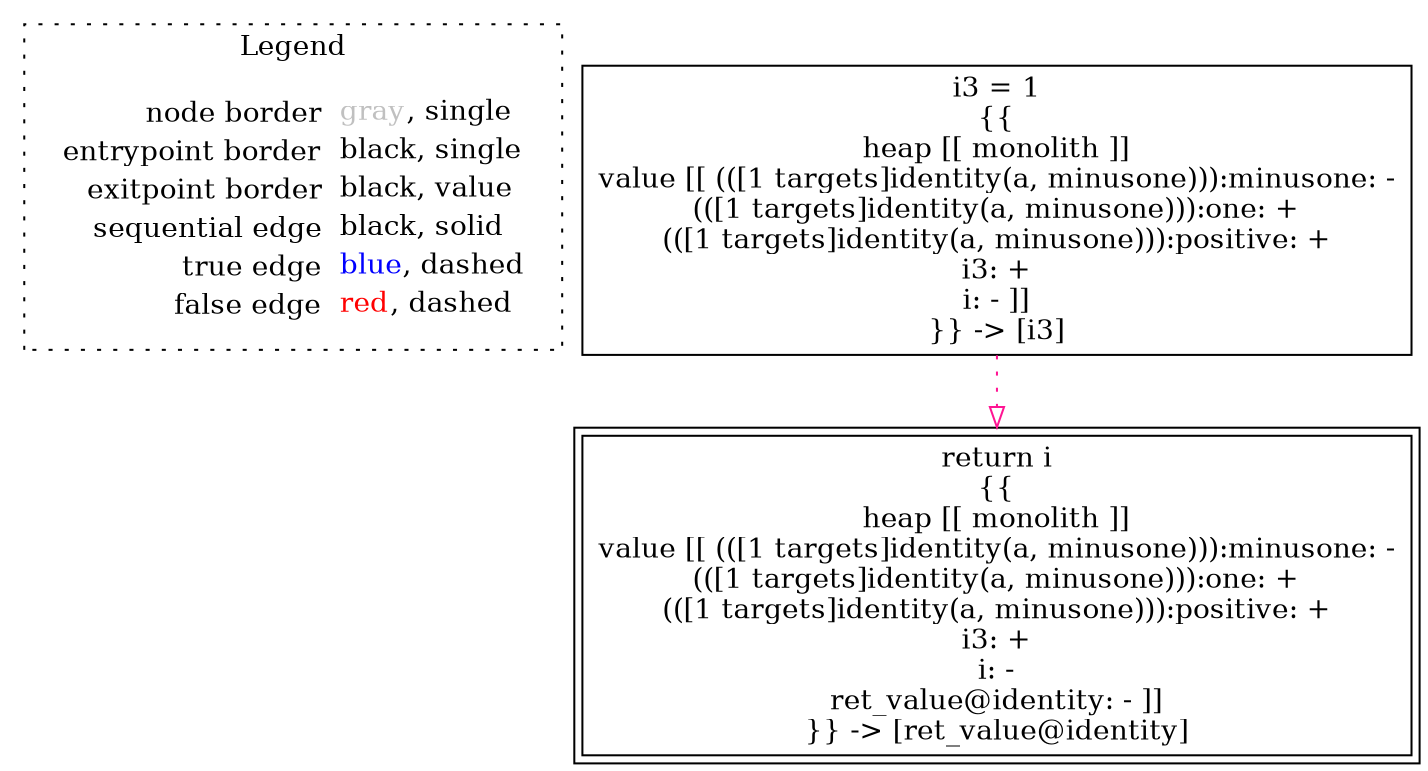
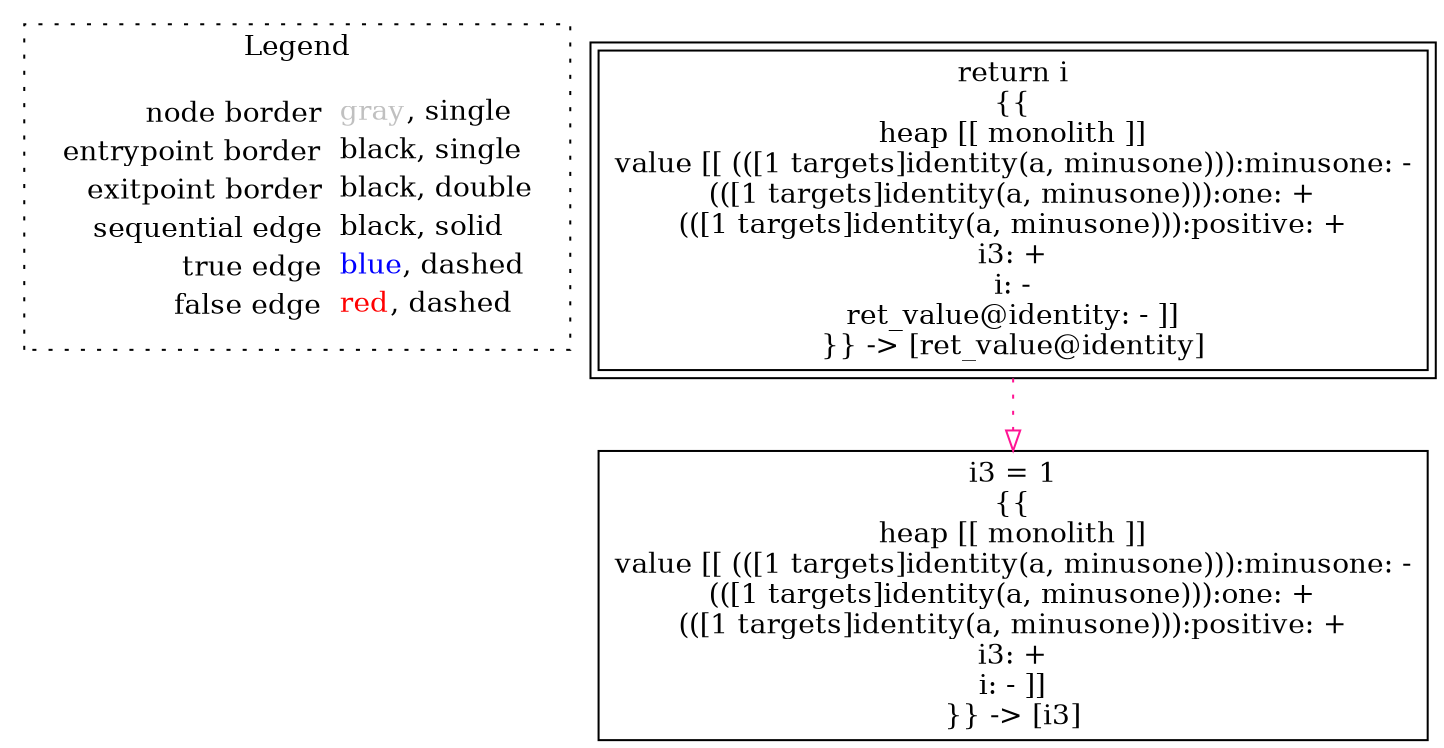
(465, 188) -> (475, 188)
(997, 381) -> (1013, 404)
